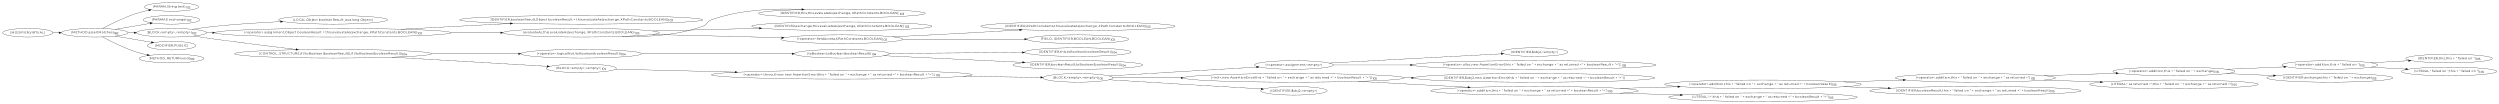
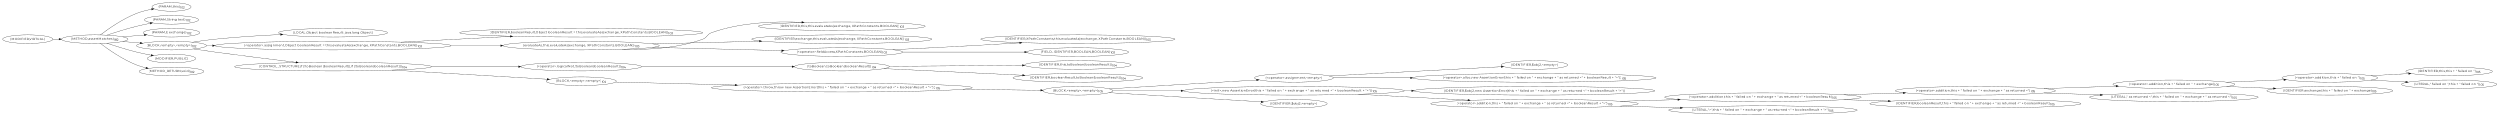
none -> (172, 7)
